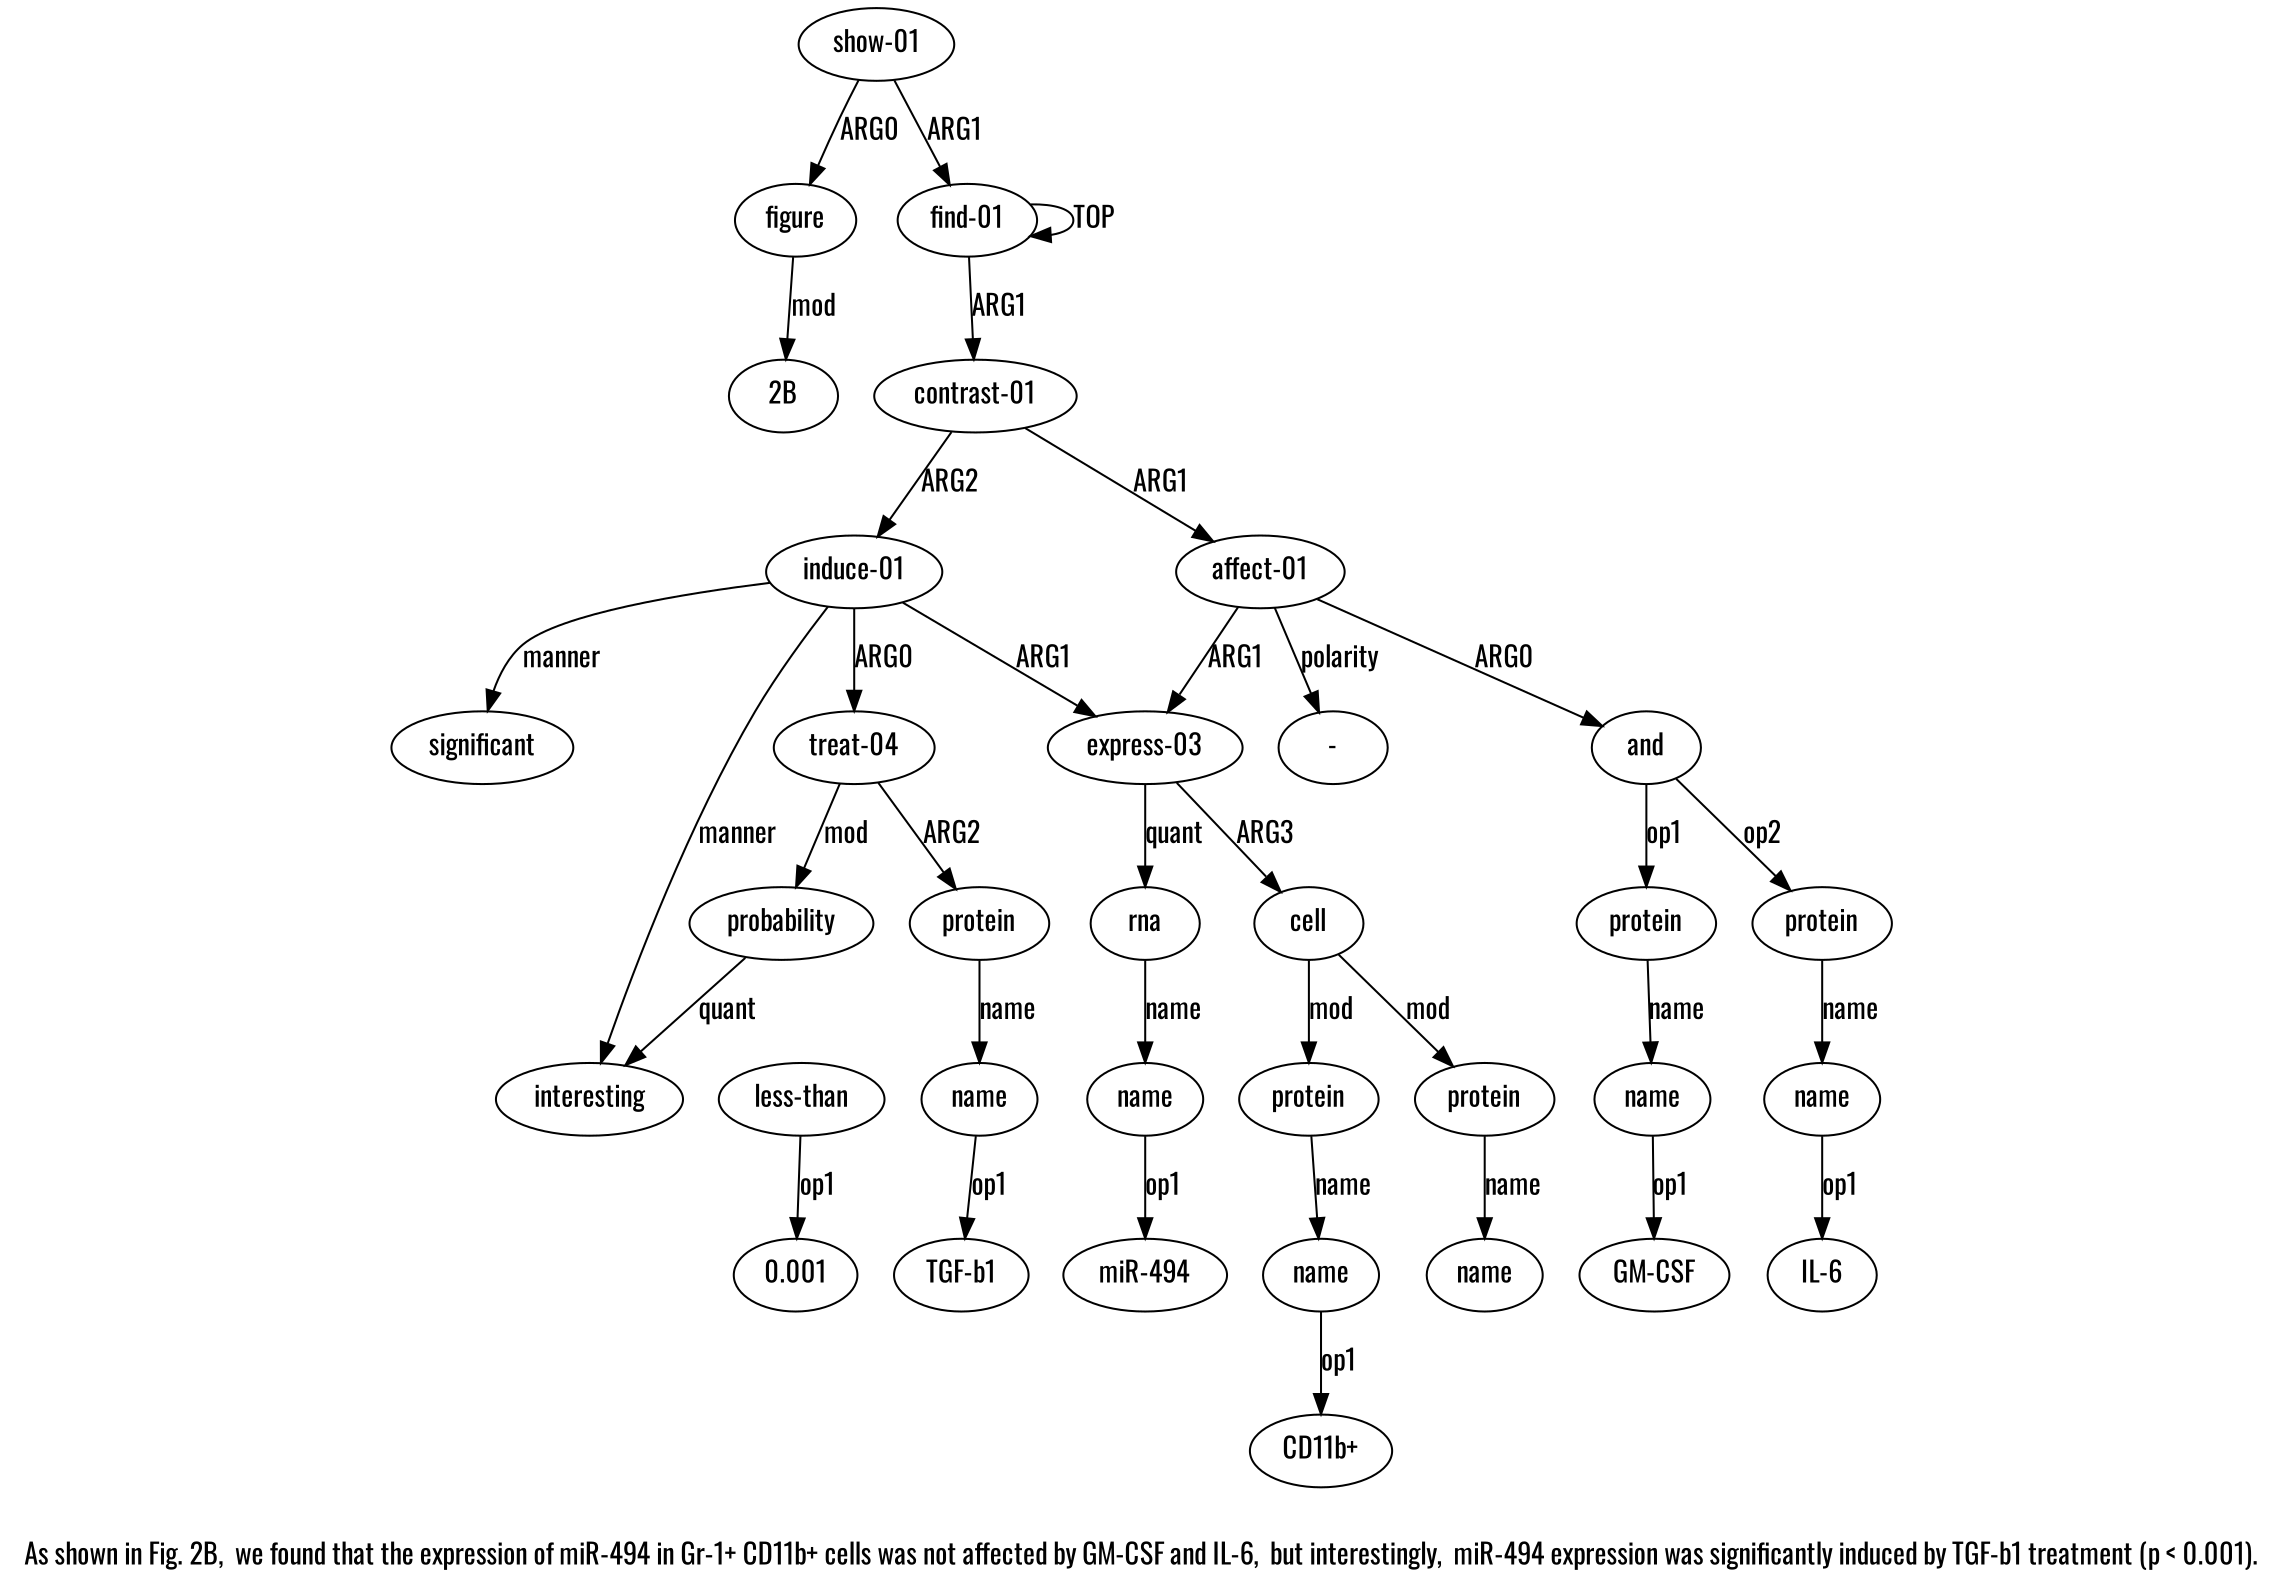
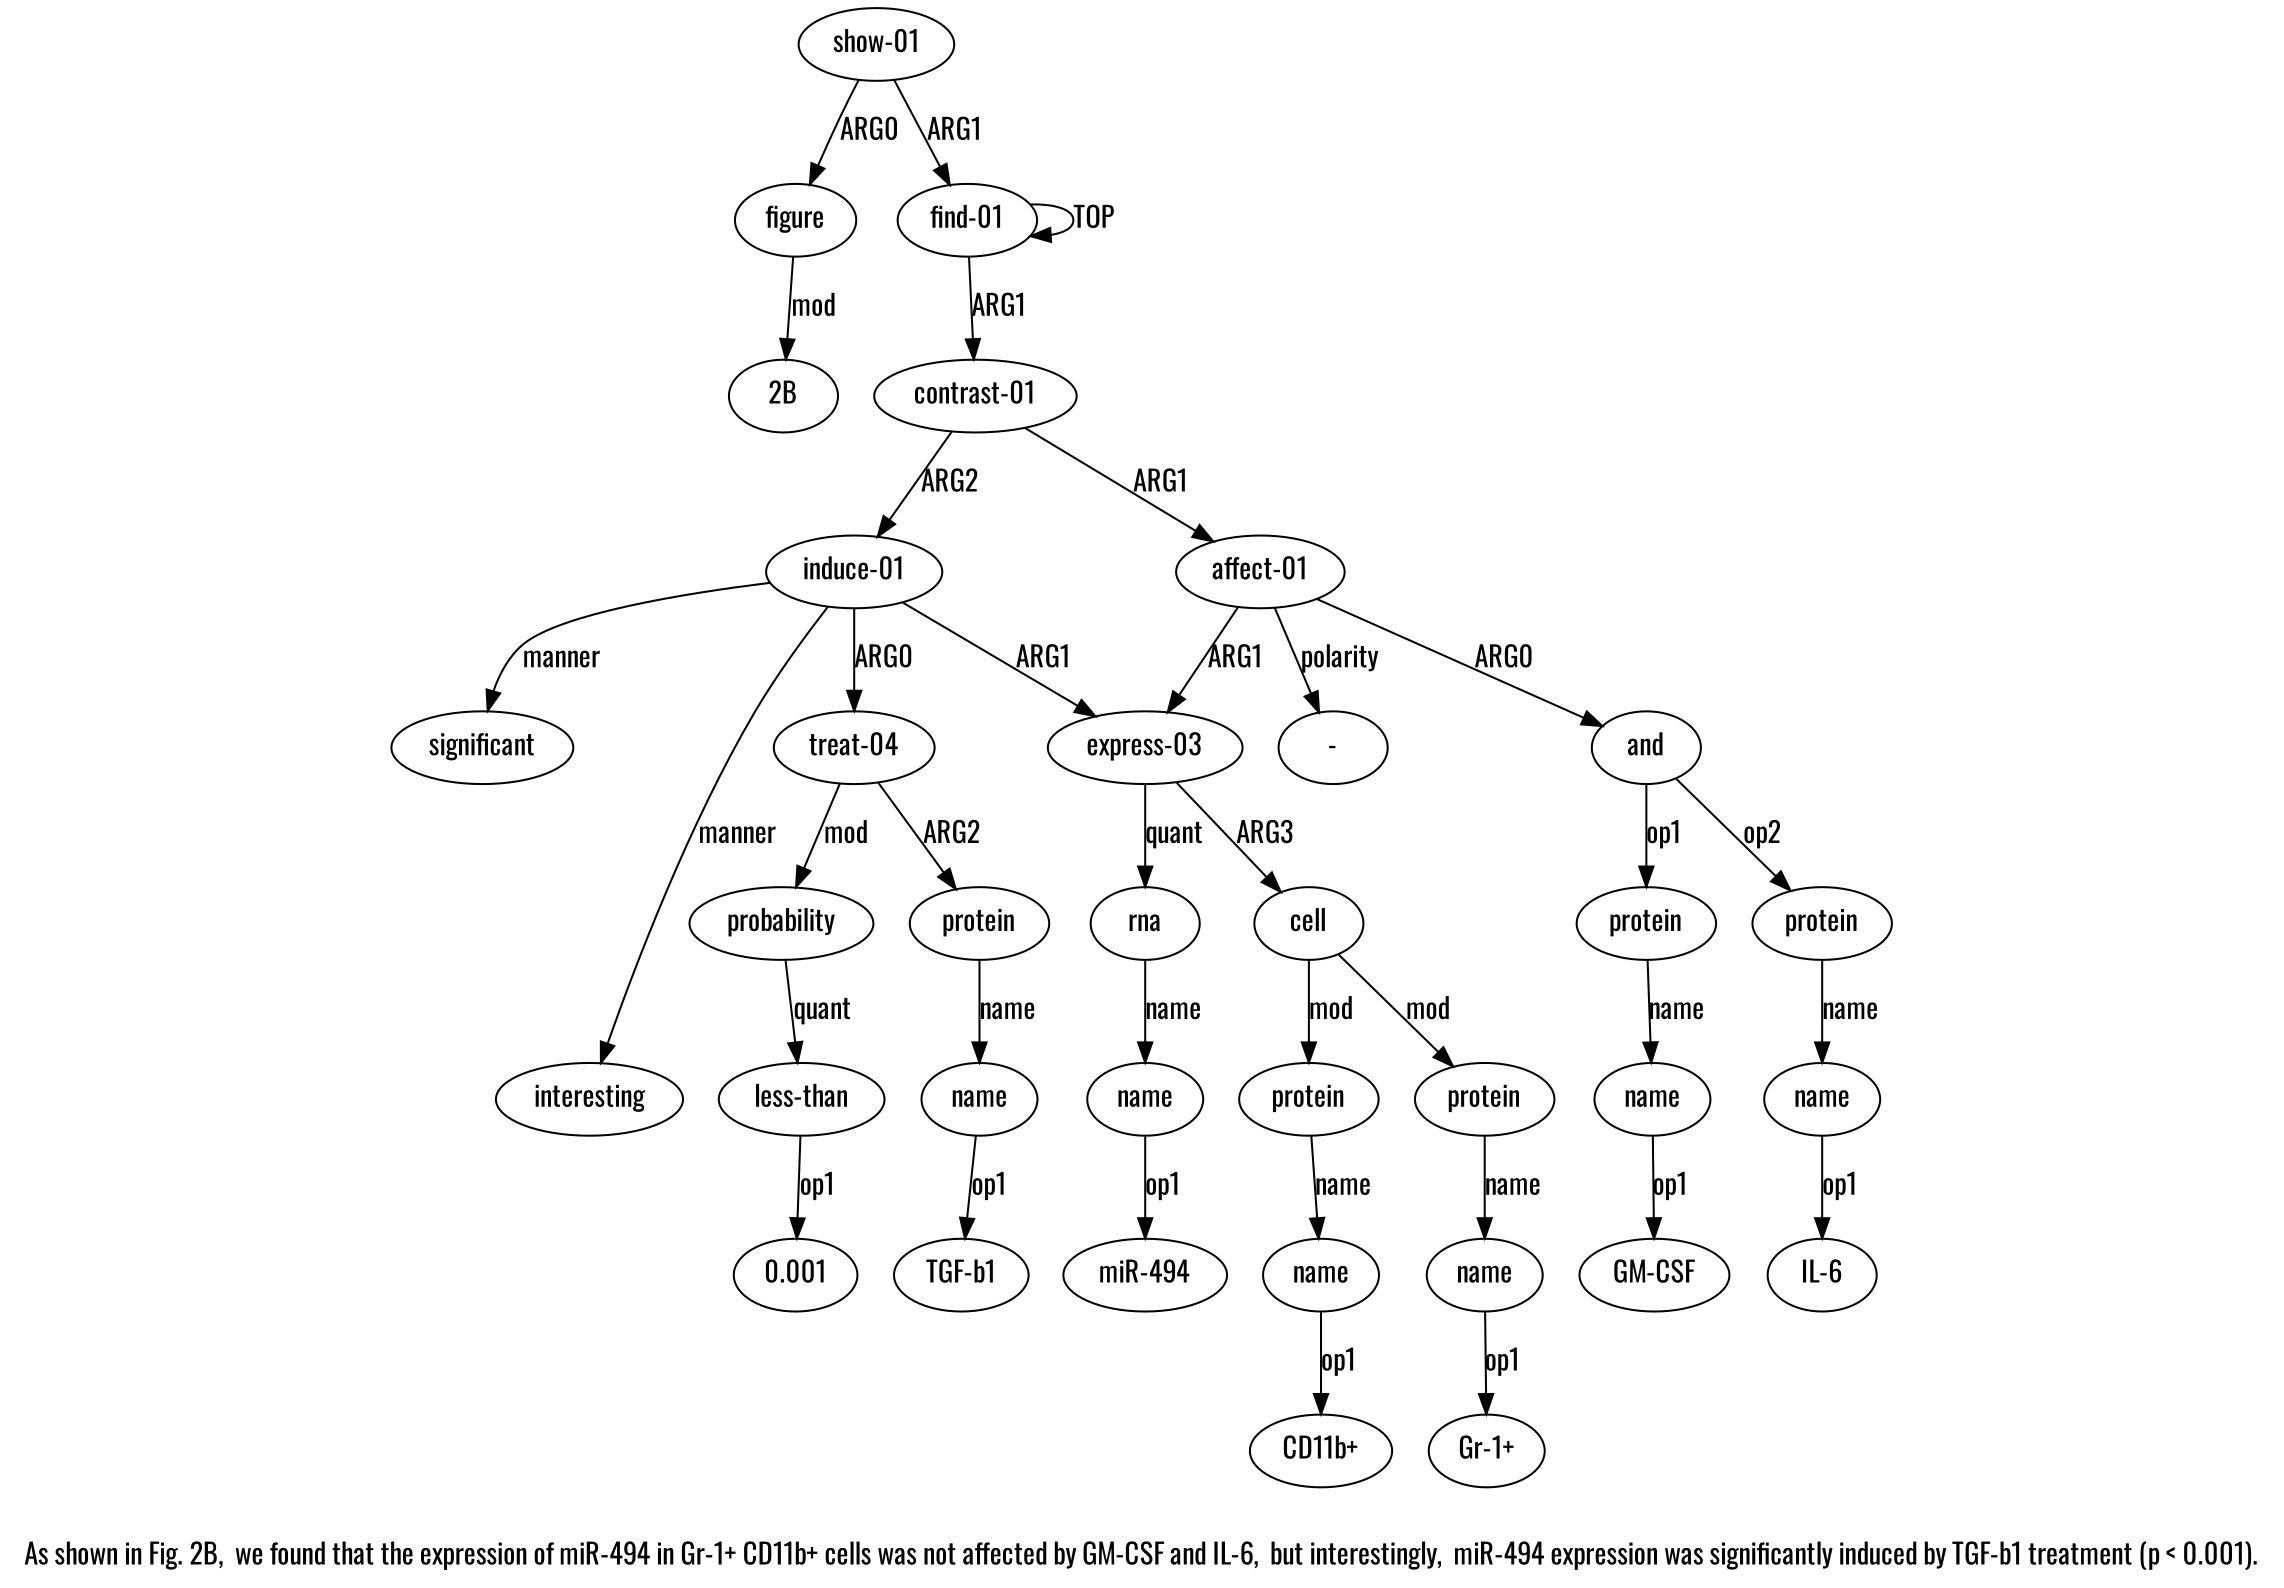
(693, 1005) -> (790, 1001)
none -> (1487, 1451)
